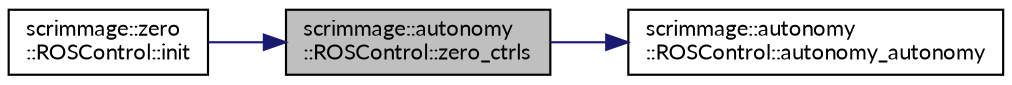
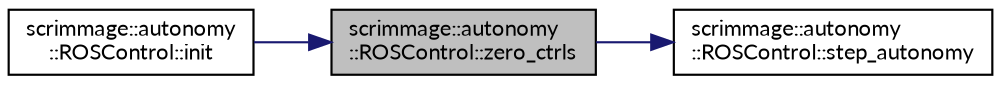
(108, 42) -> (131, 42)
(816, 42) -> (833, 42)
